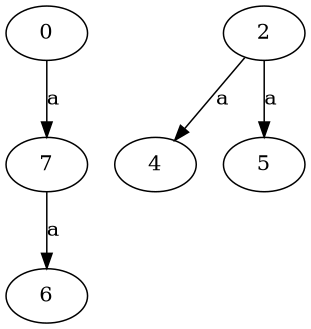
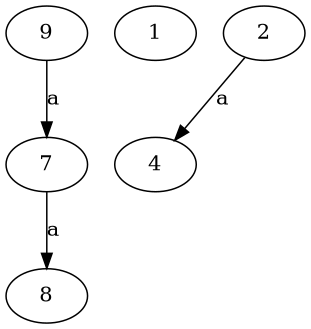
(47, 33) -> (47, 33)
none -> (156, 33)
(264, 165) -> none
(47, 296) -> (47, 296)
